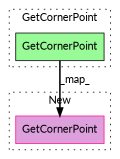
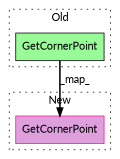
(60, 18) -> (60, 18)
